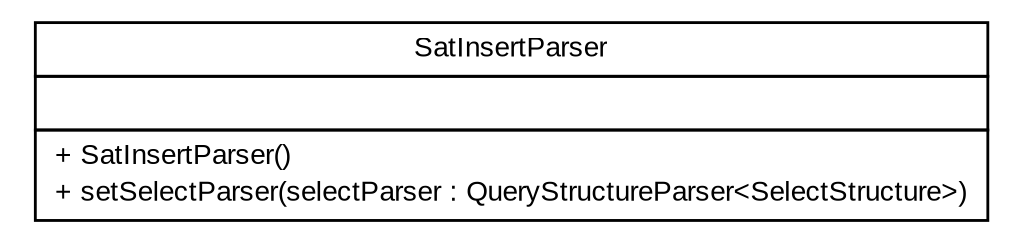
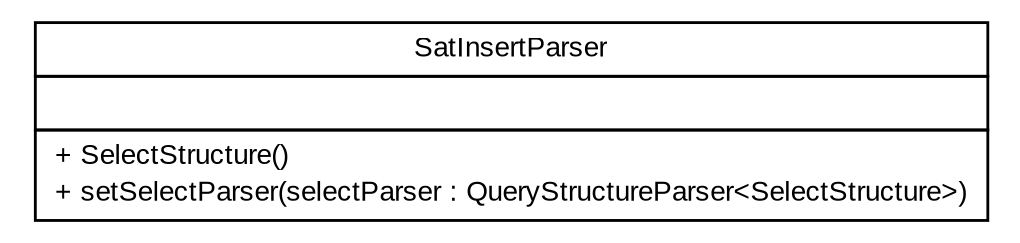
(174, 155) -> (172, 155)
